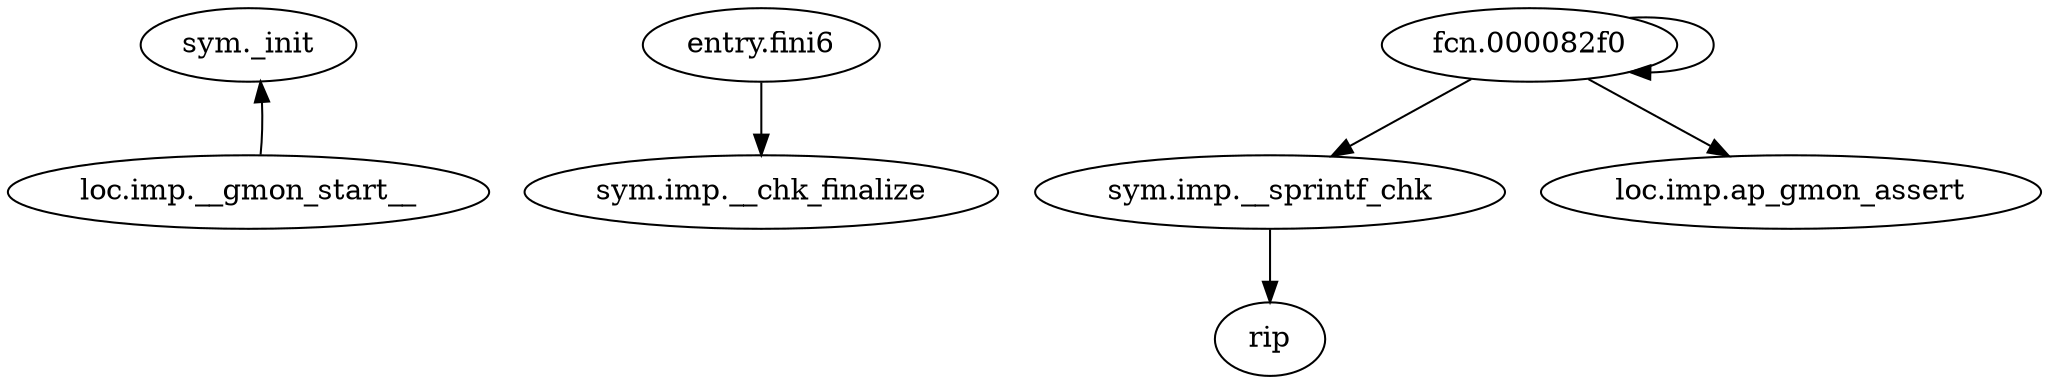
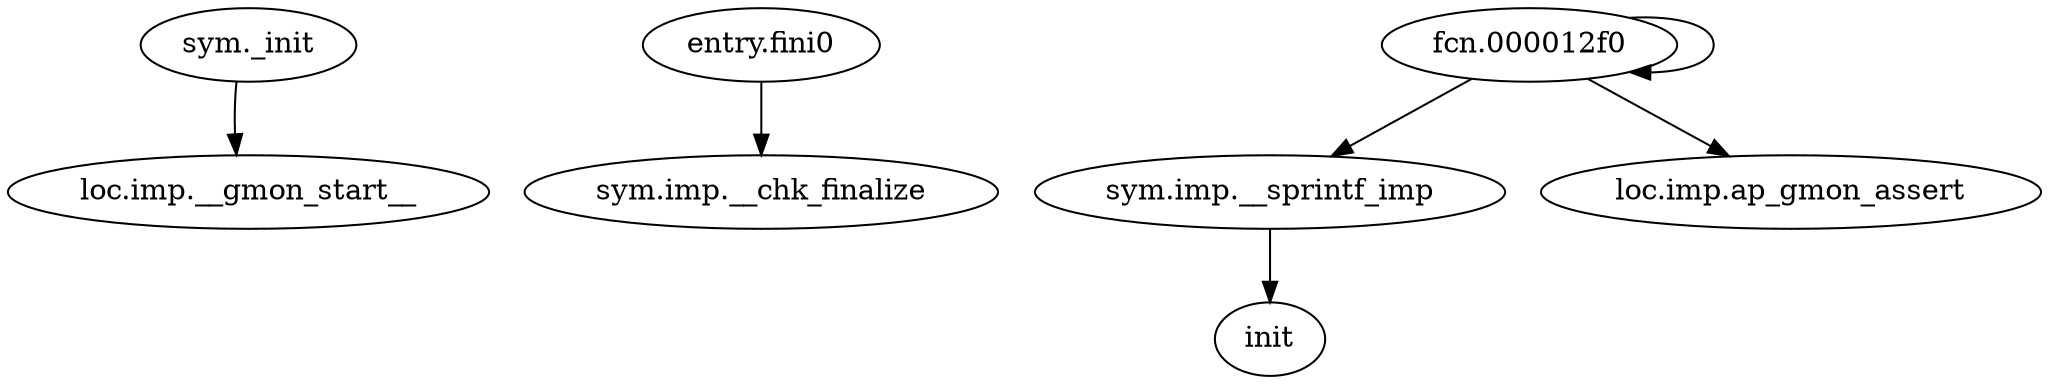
(761, 45) -> (761, 45)
(1530, 45) -> (1530, 45)
(262, 128) -> (235, 108)
(1270, 192) -> (1270, 192)
(1270, 339) -> (1270, 339)
